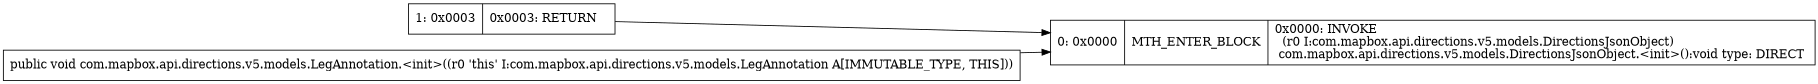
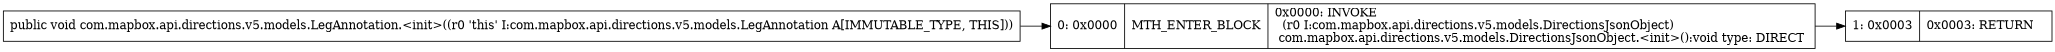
(828, 27) -> (1826, 26)
